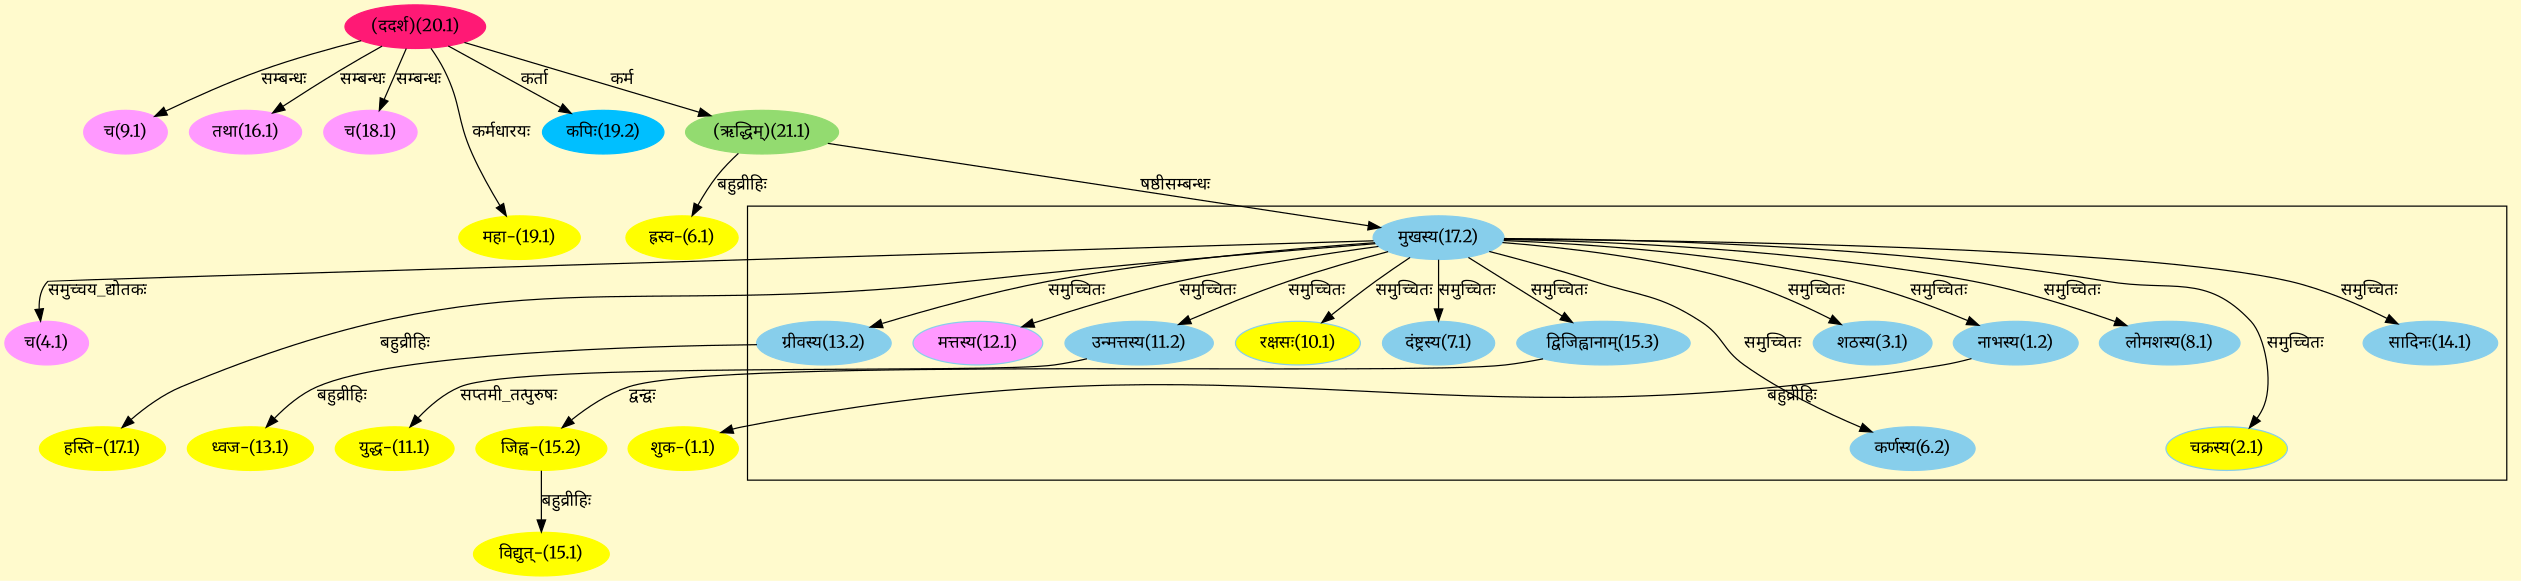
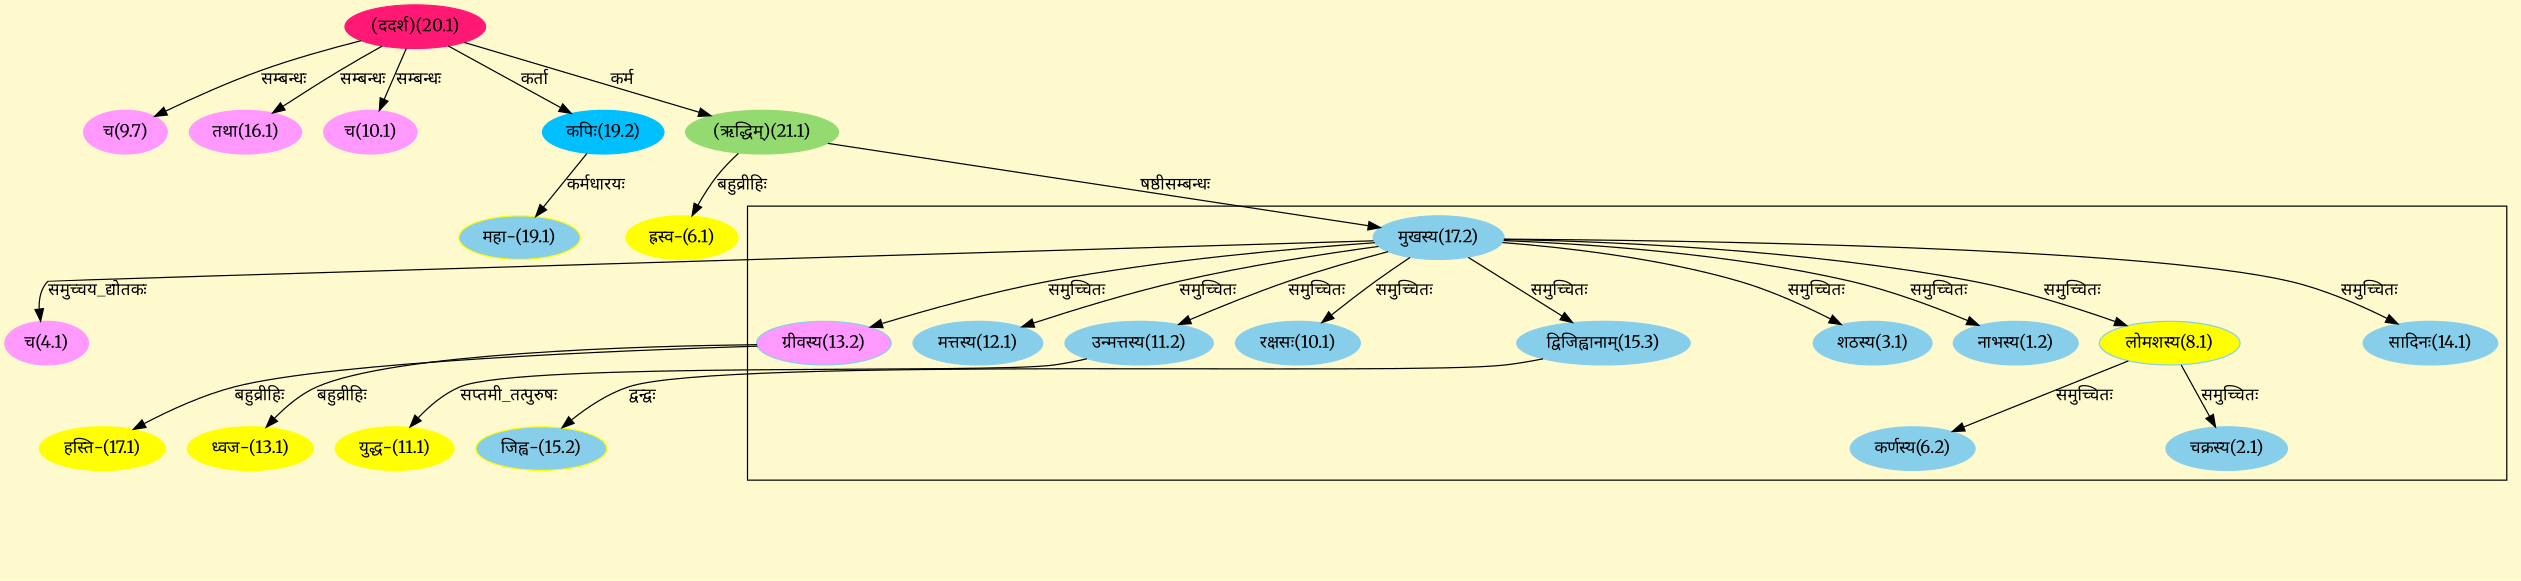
(463, 128) -> (565, 180)
(125, 132) -> (125, 132)
(370, 132) -> (370, 132)
(520, 238) -> (520, 238)
(1935, 259) -> (2195, 391)
(711, 296) -> (338, 371)
(1688, 314) -> (2046, 394)
(824, 343) -> (824, 343)
(978, 343) -> (978, 343)
(1298, 343) -> (1298, 343)
(1439, 343) -> none
(2170, 343) -> (2170, 343)
(541, 449) -> (541, 449)
(683, 449) -> none
(2227, 449) -> (2227, 449)
(541, 554) -> none
